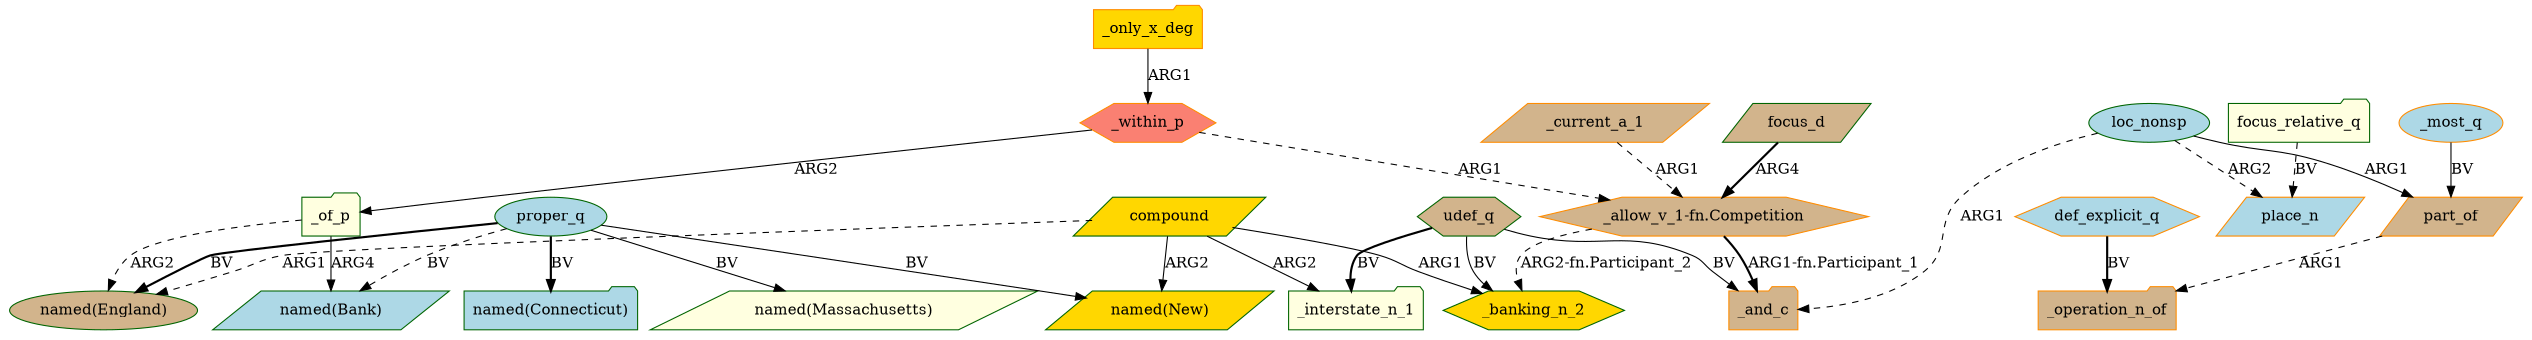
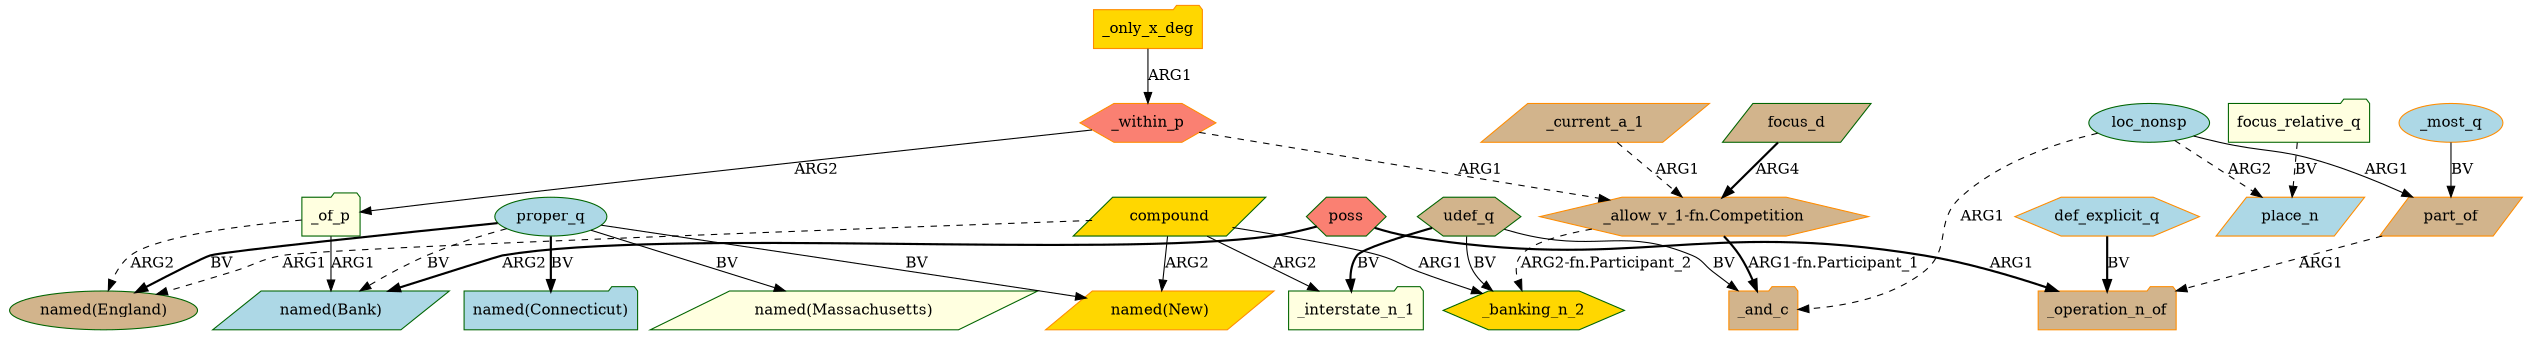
none -> (1346, 217)
(353, 264) -> (353, 264)
(1160, 310) -> (1160, 310)
